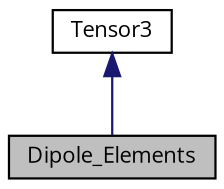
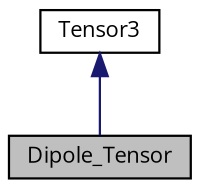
(112, 157) -> (100, 157)
